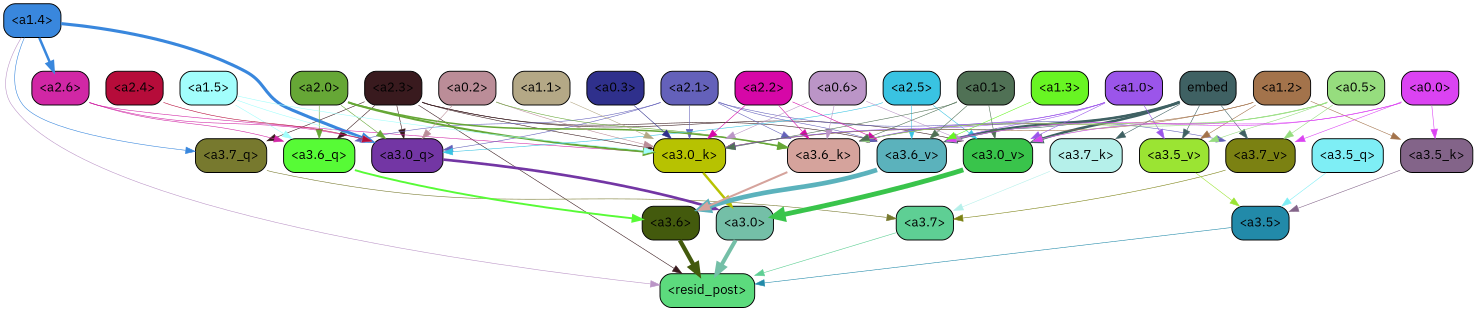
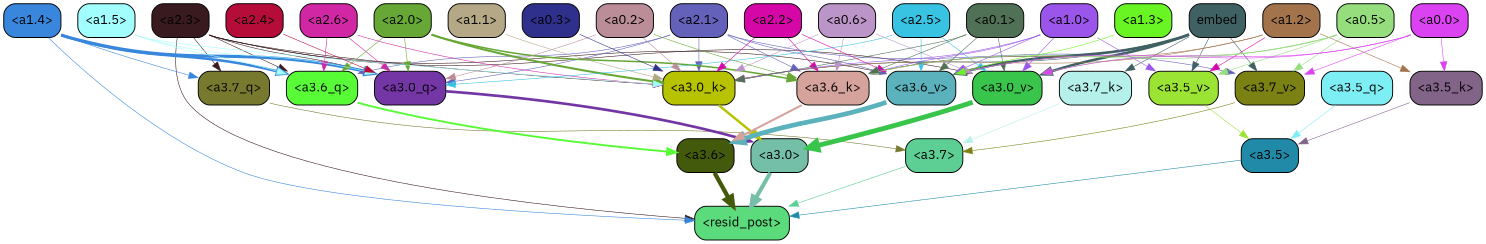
(45, 50) -> (169, 55)
(1242, 114) -> (1251, 46)
(283, 224) -> (344, 194)
